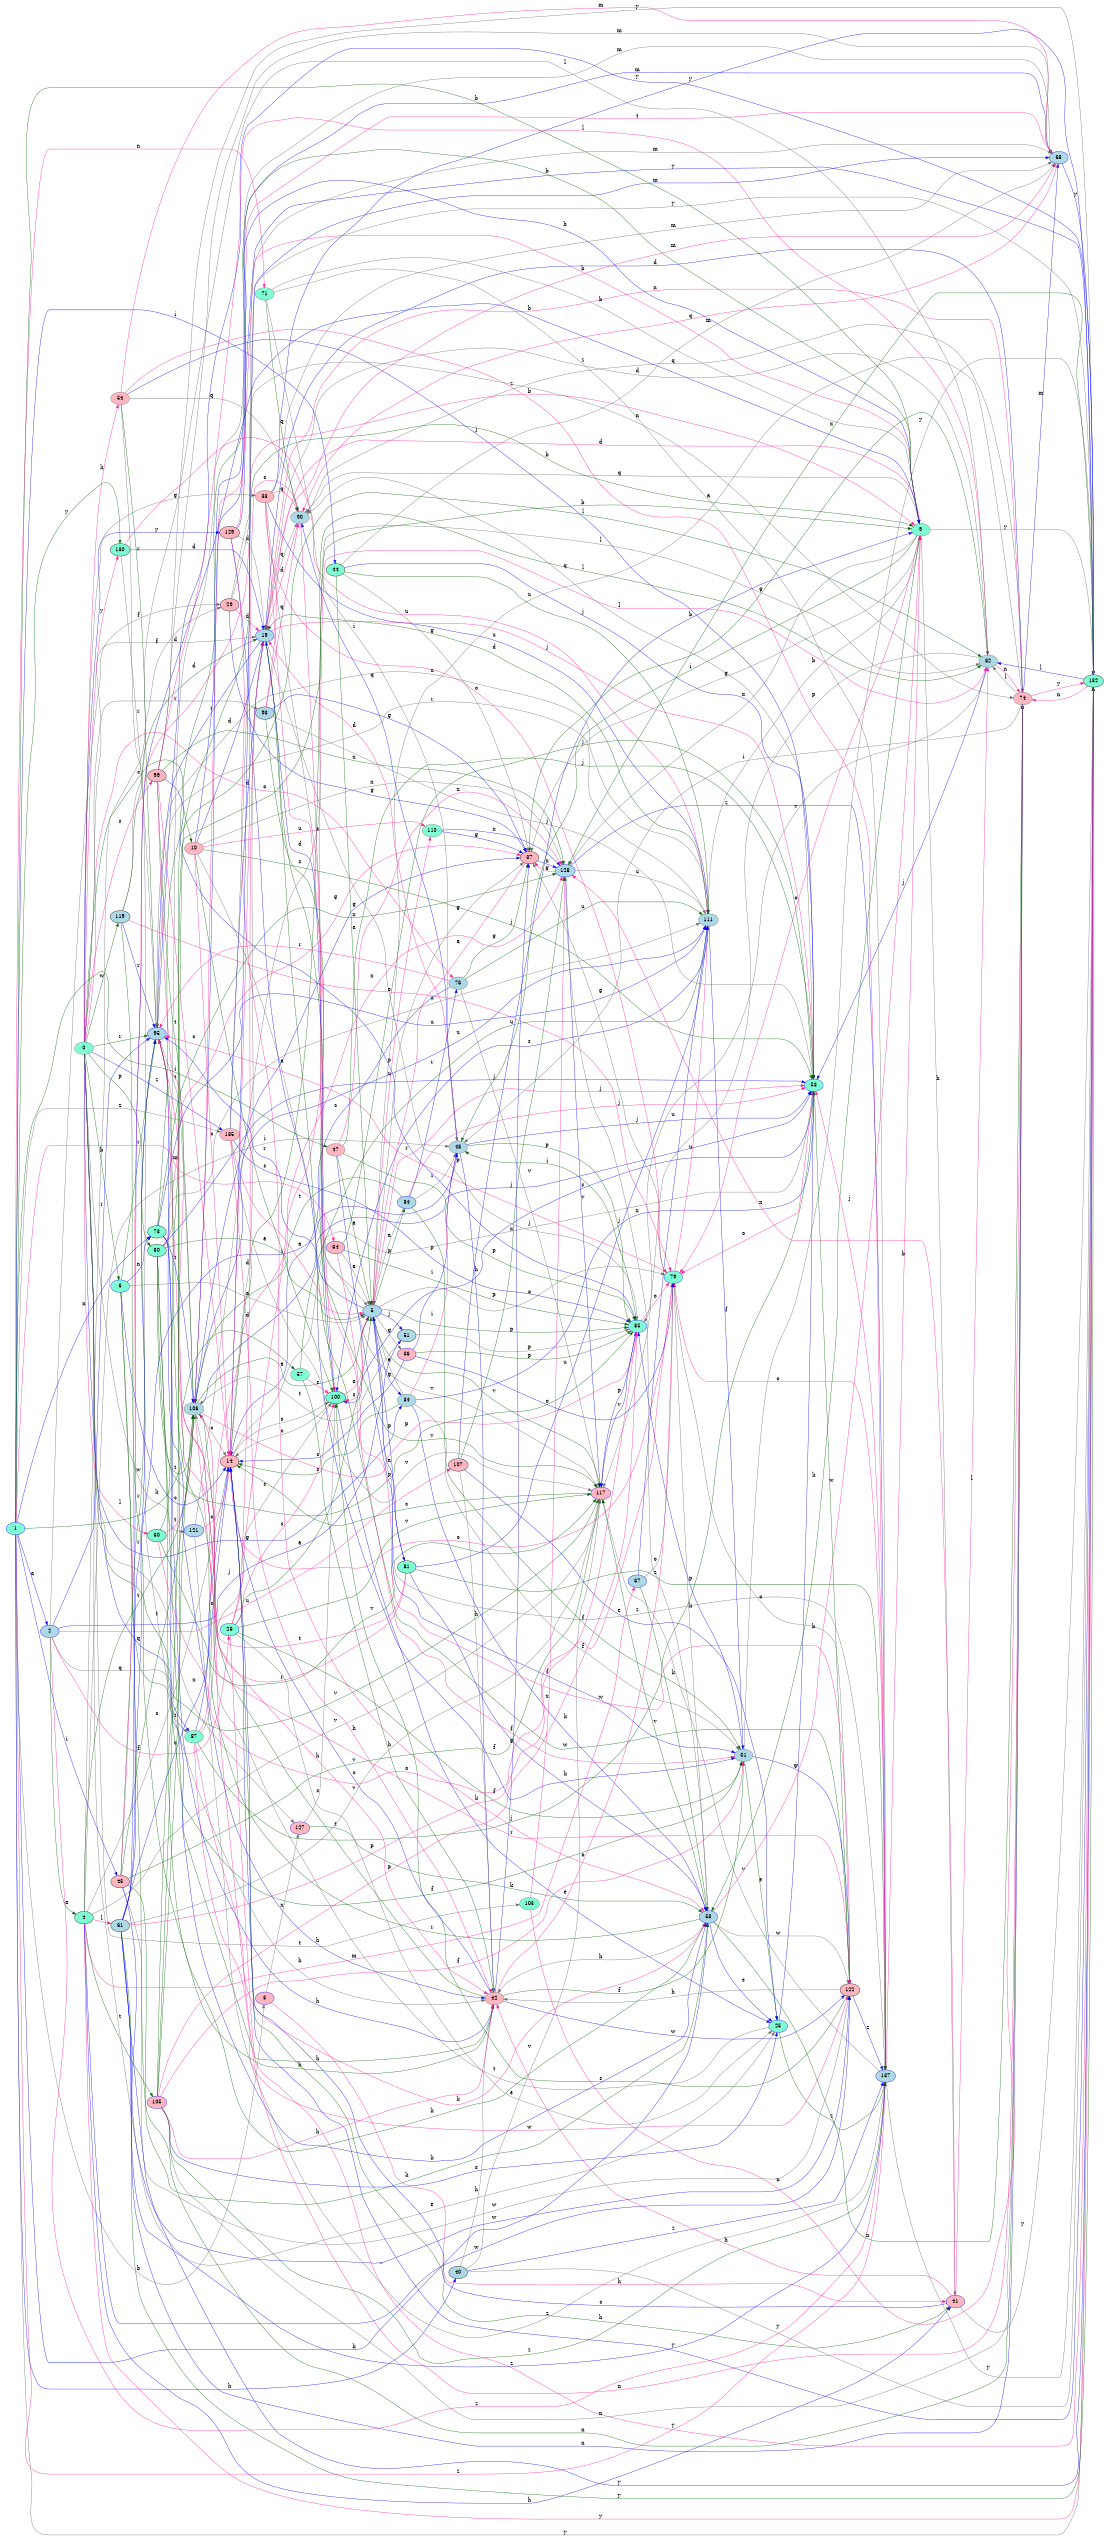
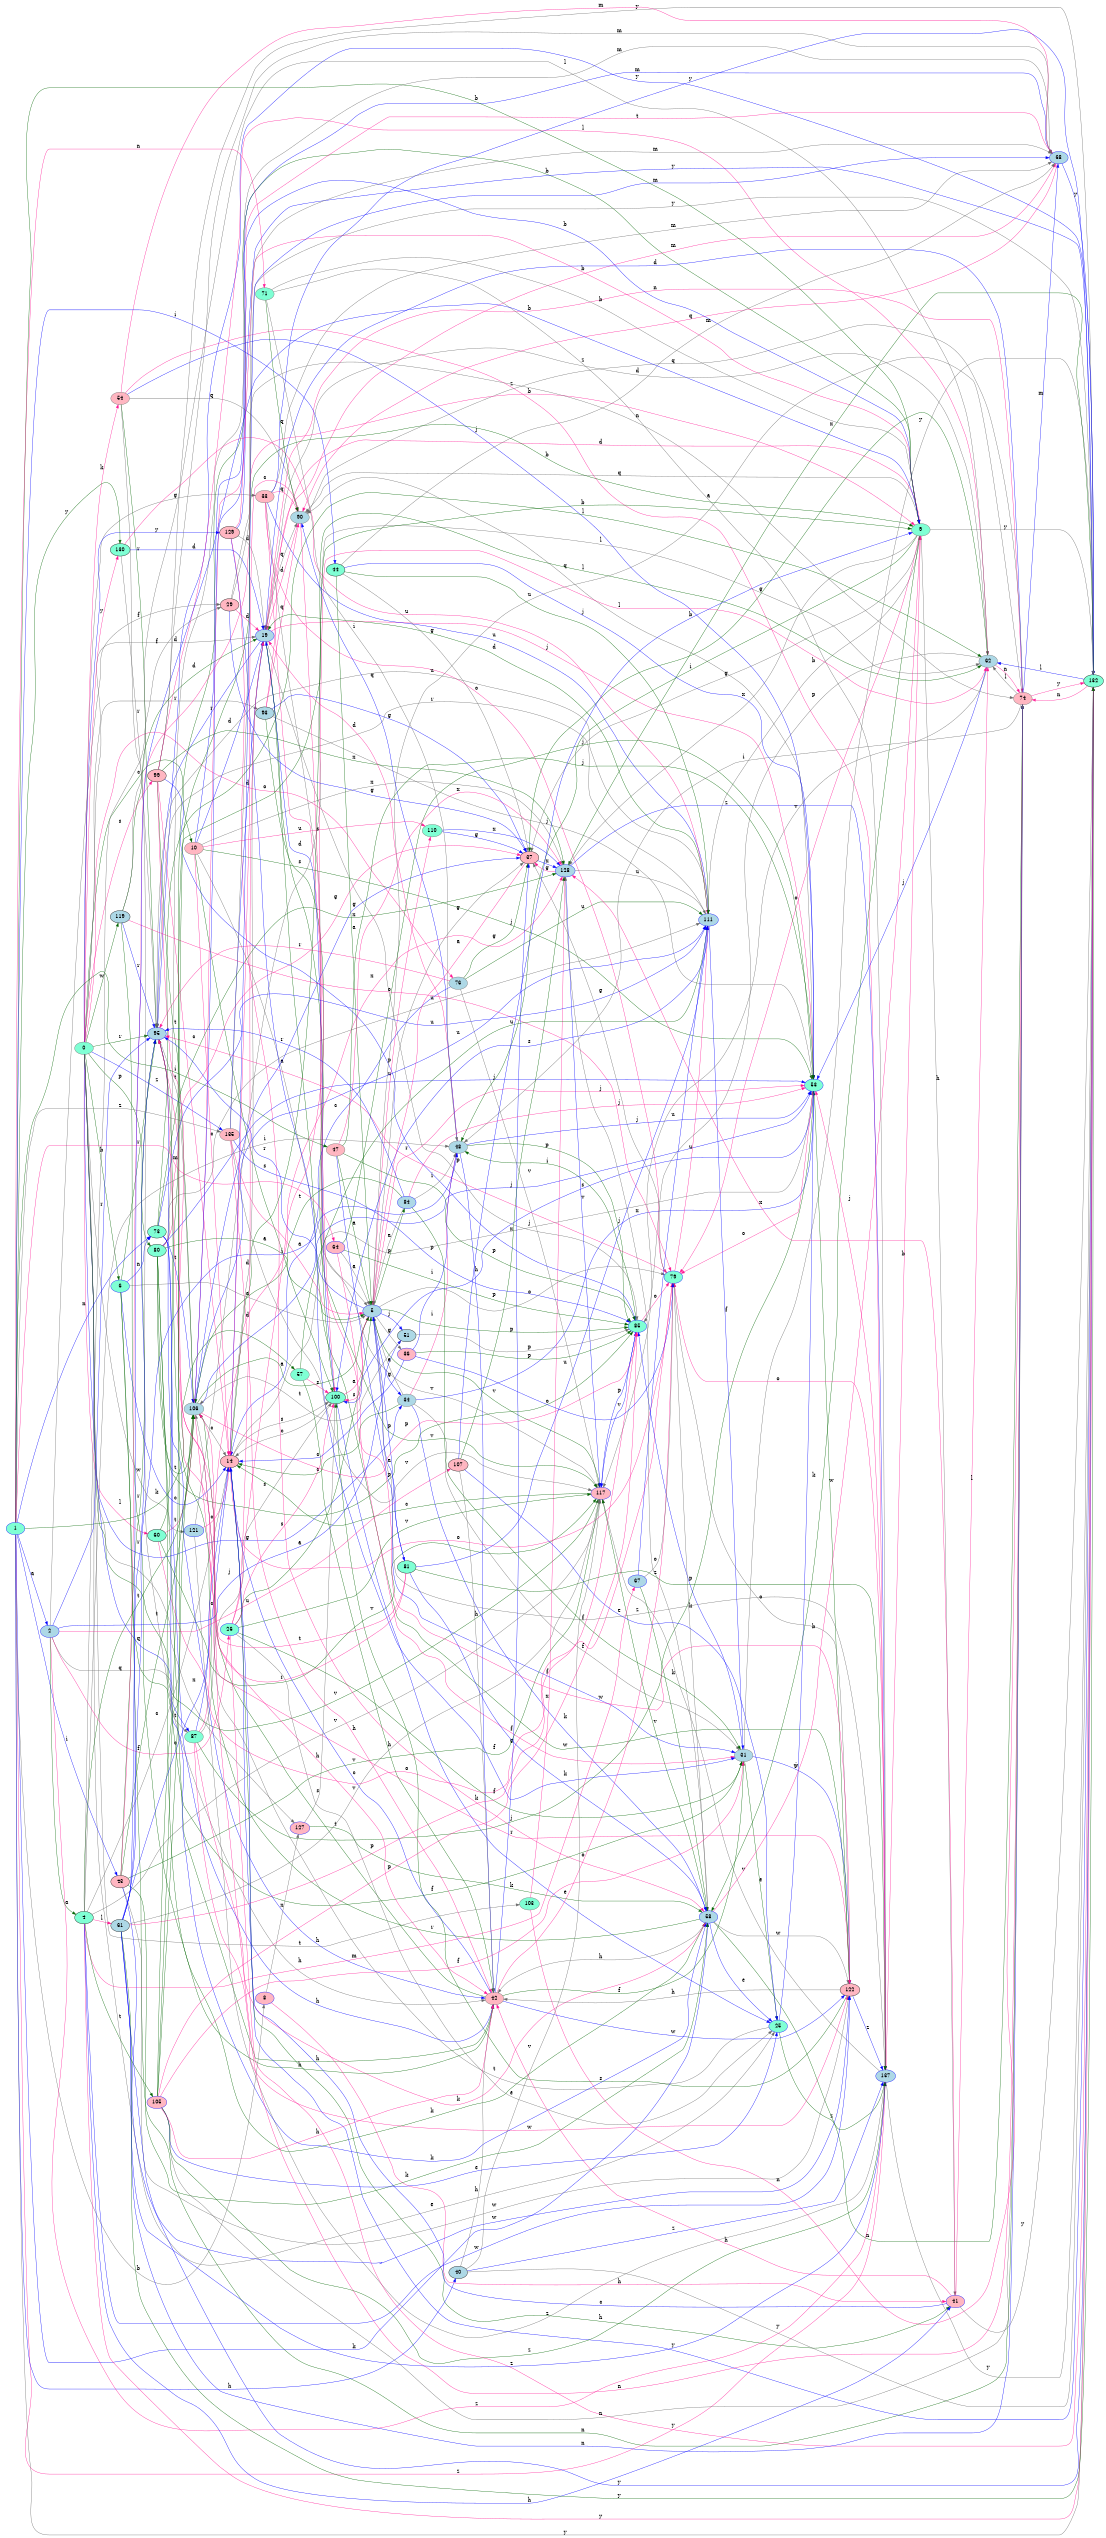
(708, 920) -> (708, 920)
(434, 1100) -> (329, 1066)
